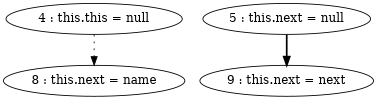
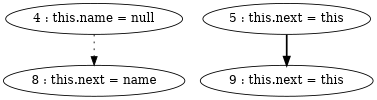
(94, 19) -> (94, 19)
(287, 19) -> (287, 19)
(287, 81) -> (287, 81)
